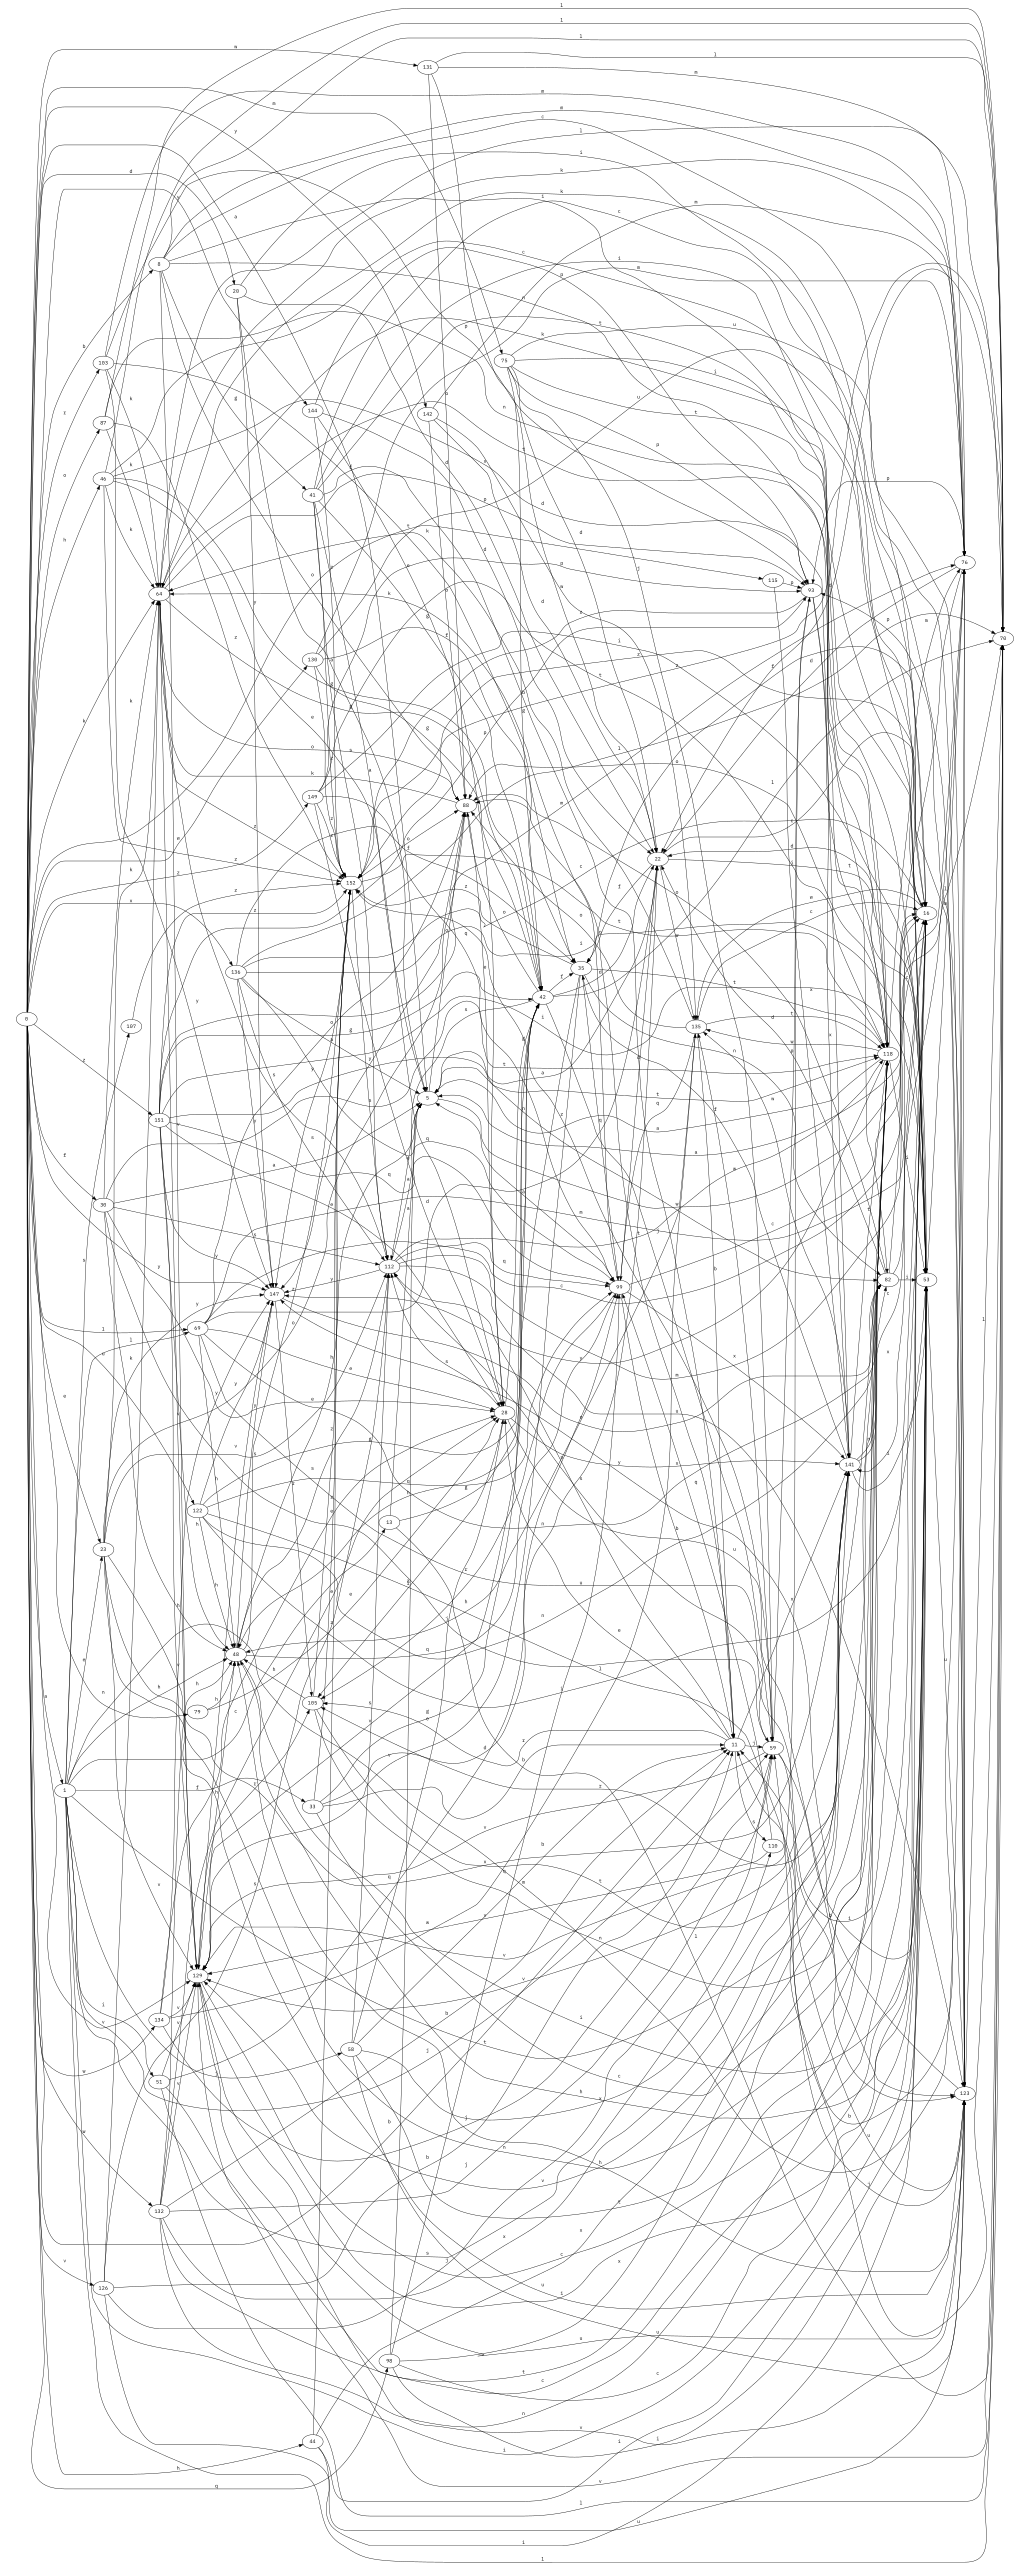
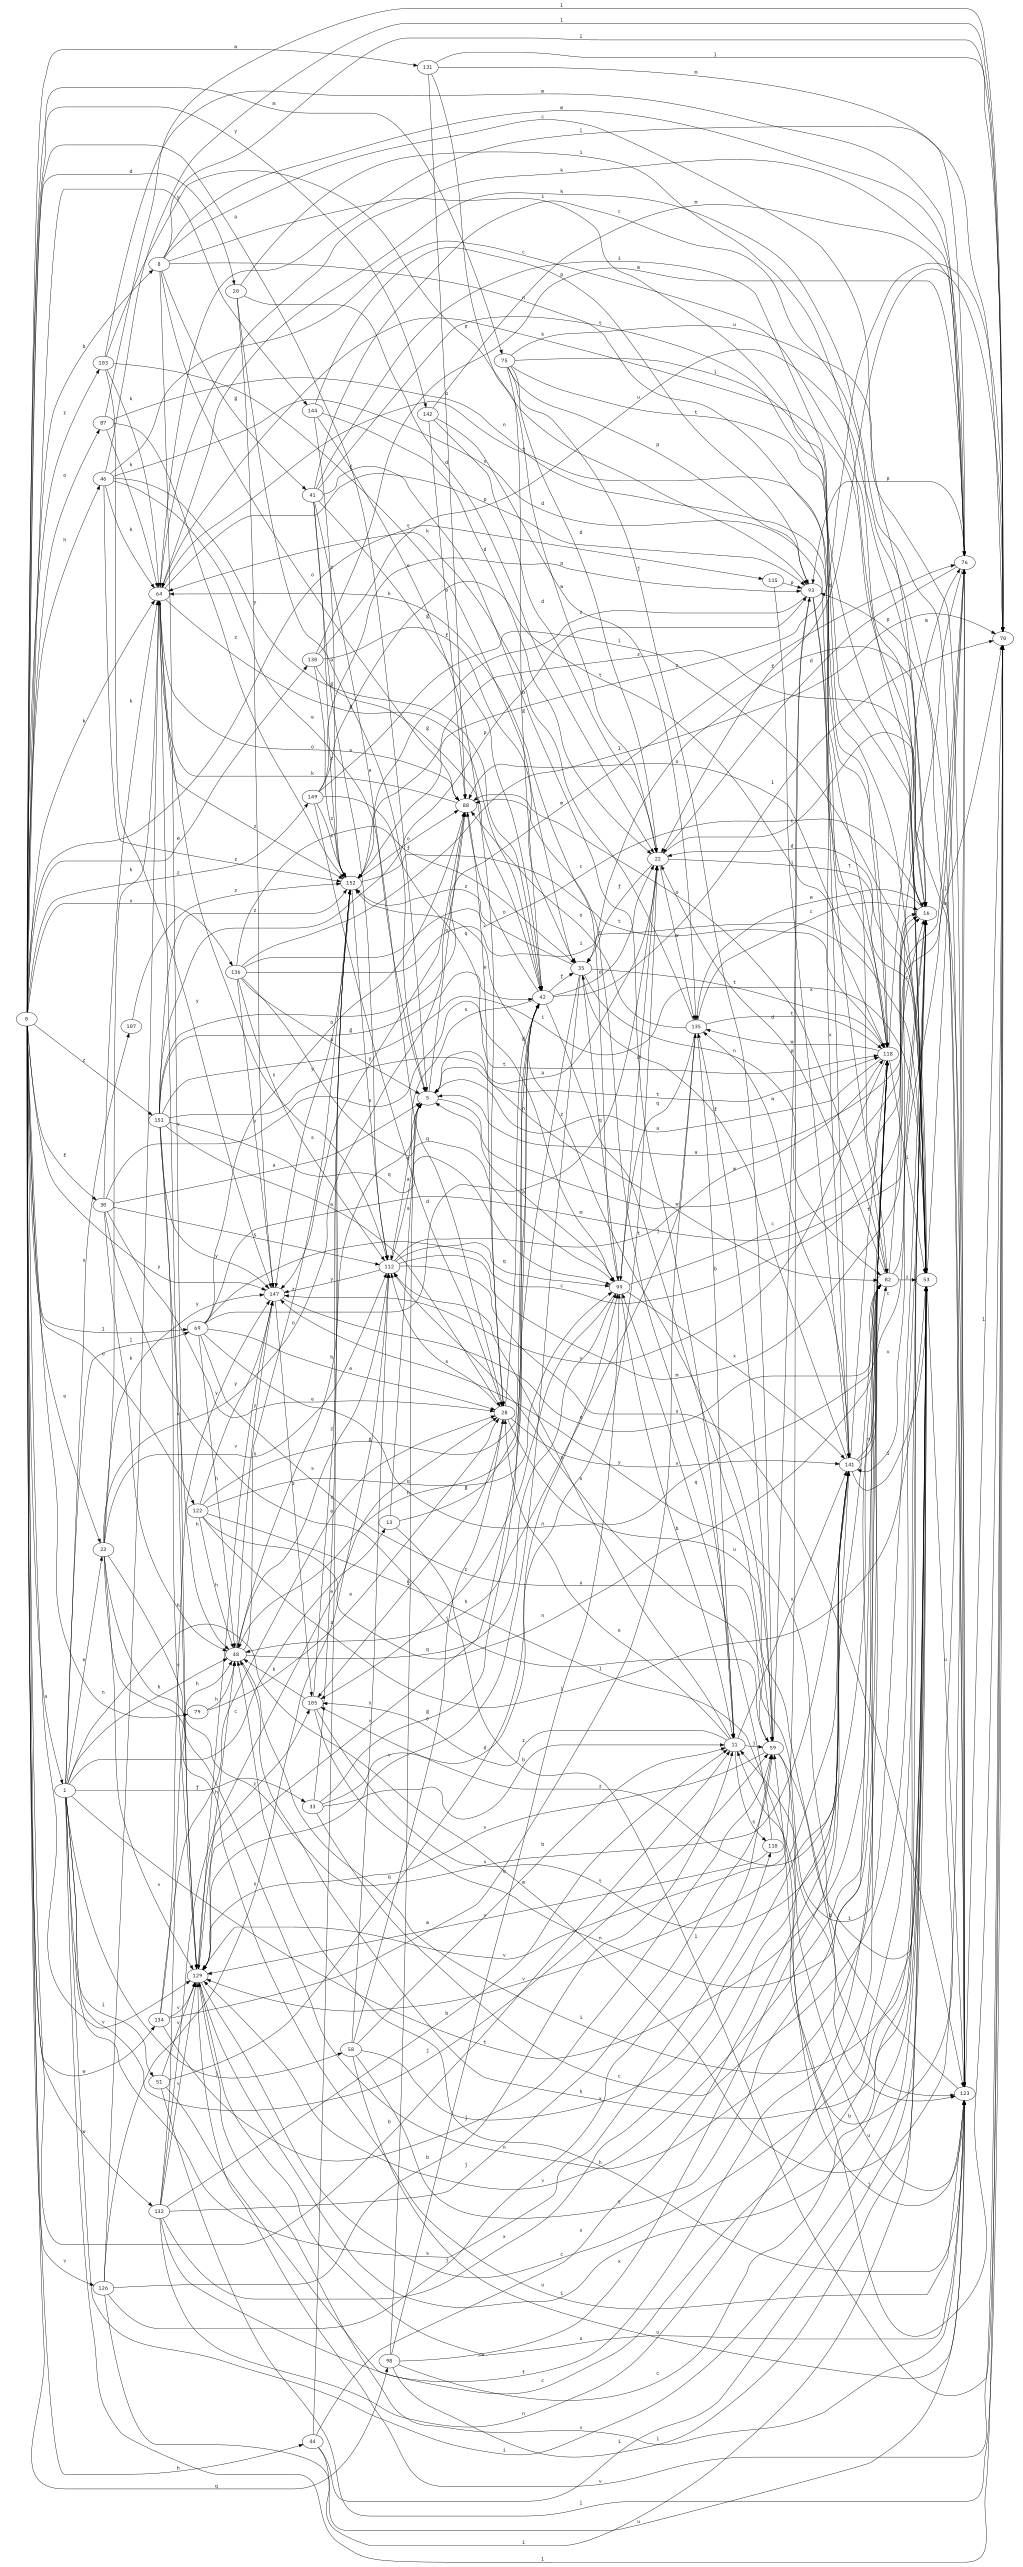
(689, 464) -> (807, 541)
